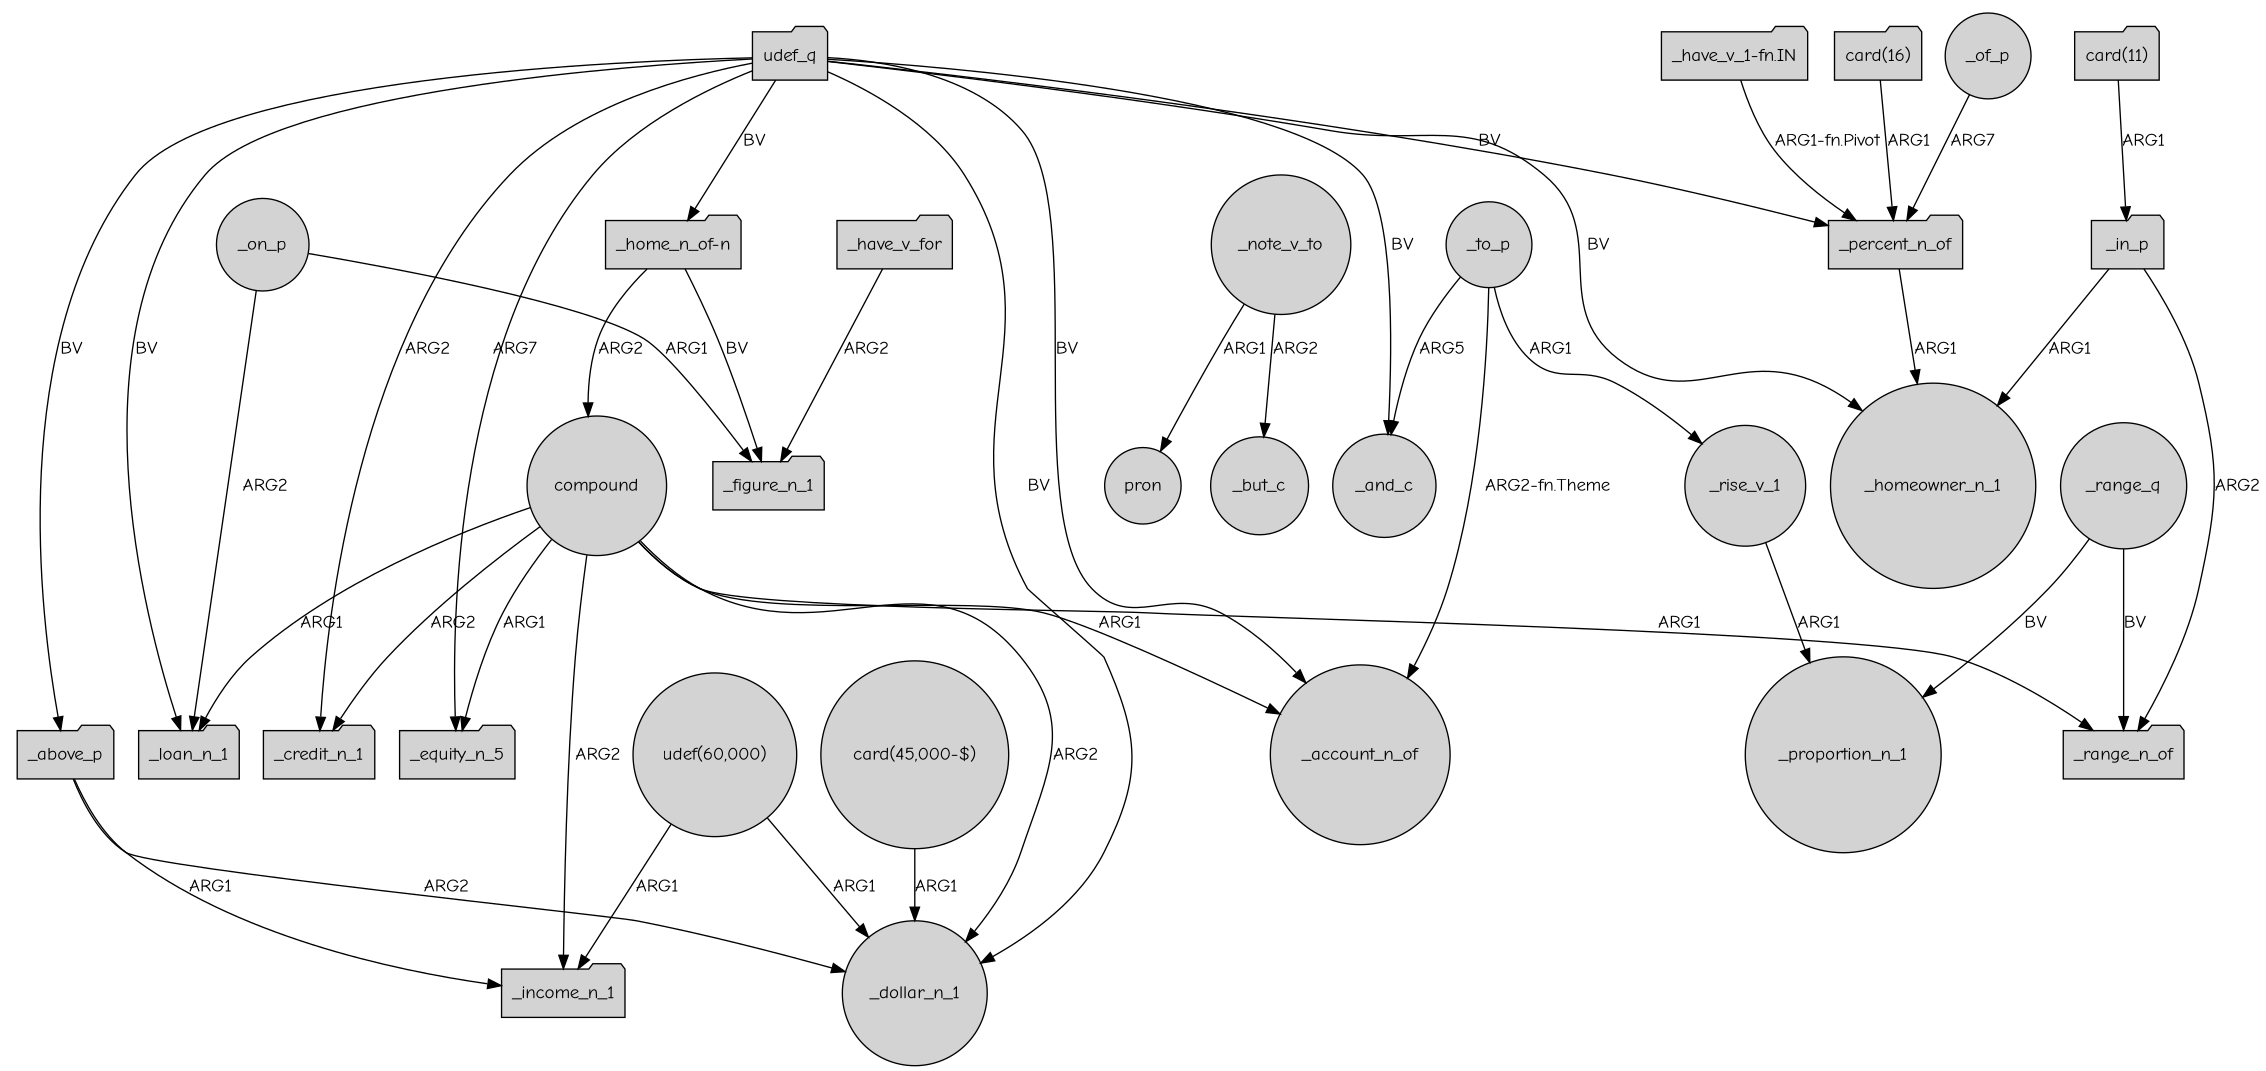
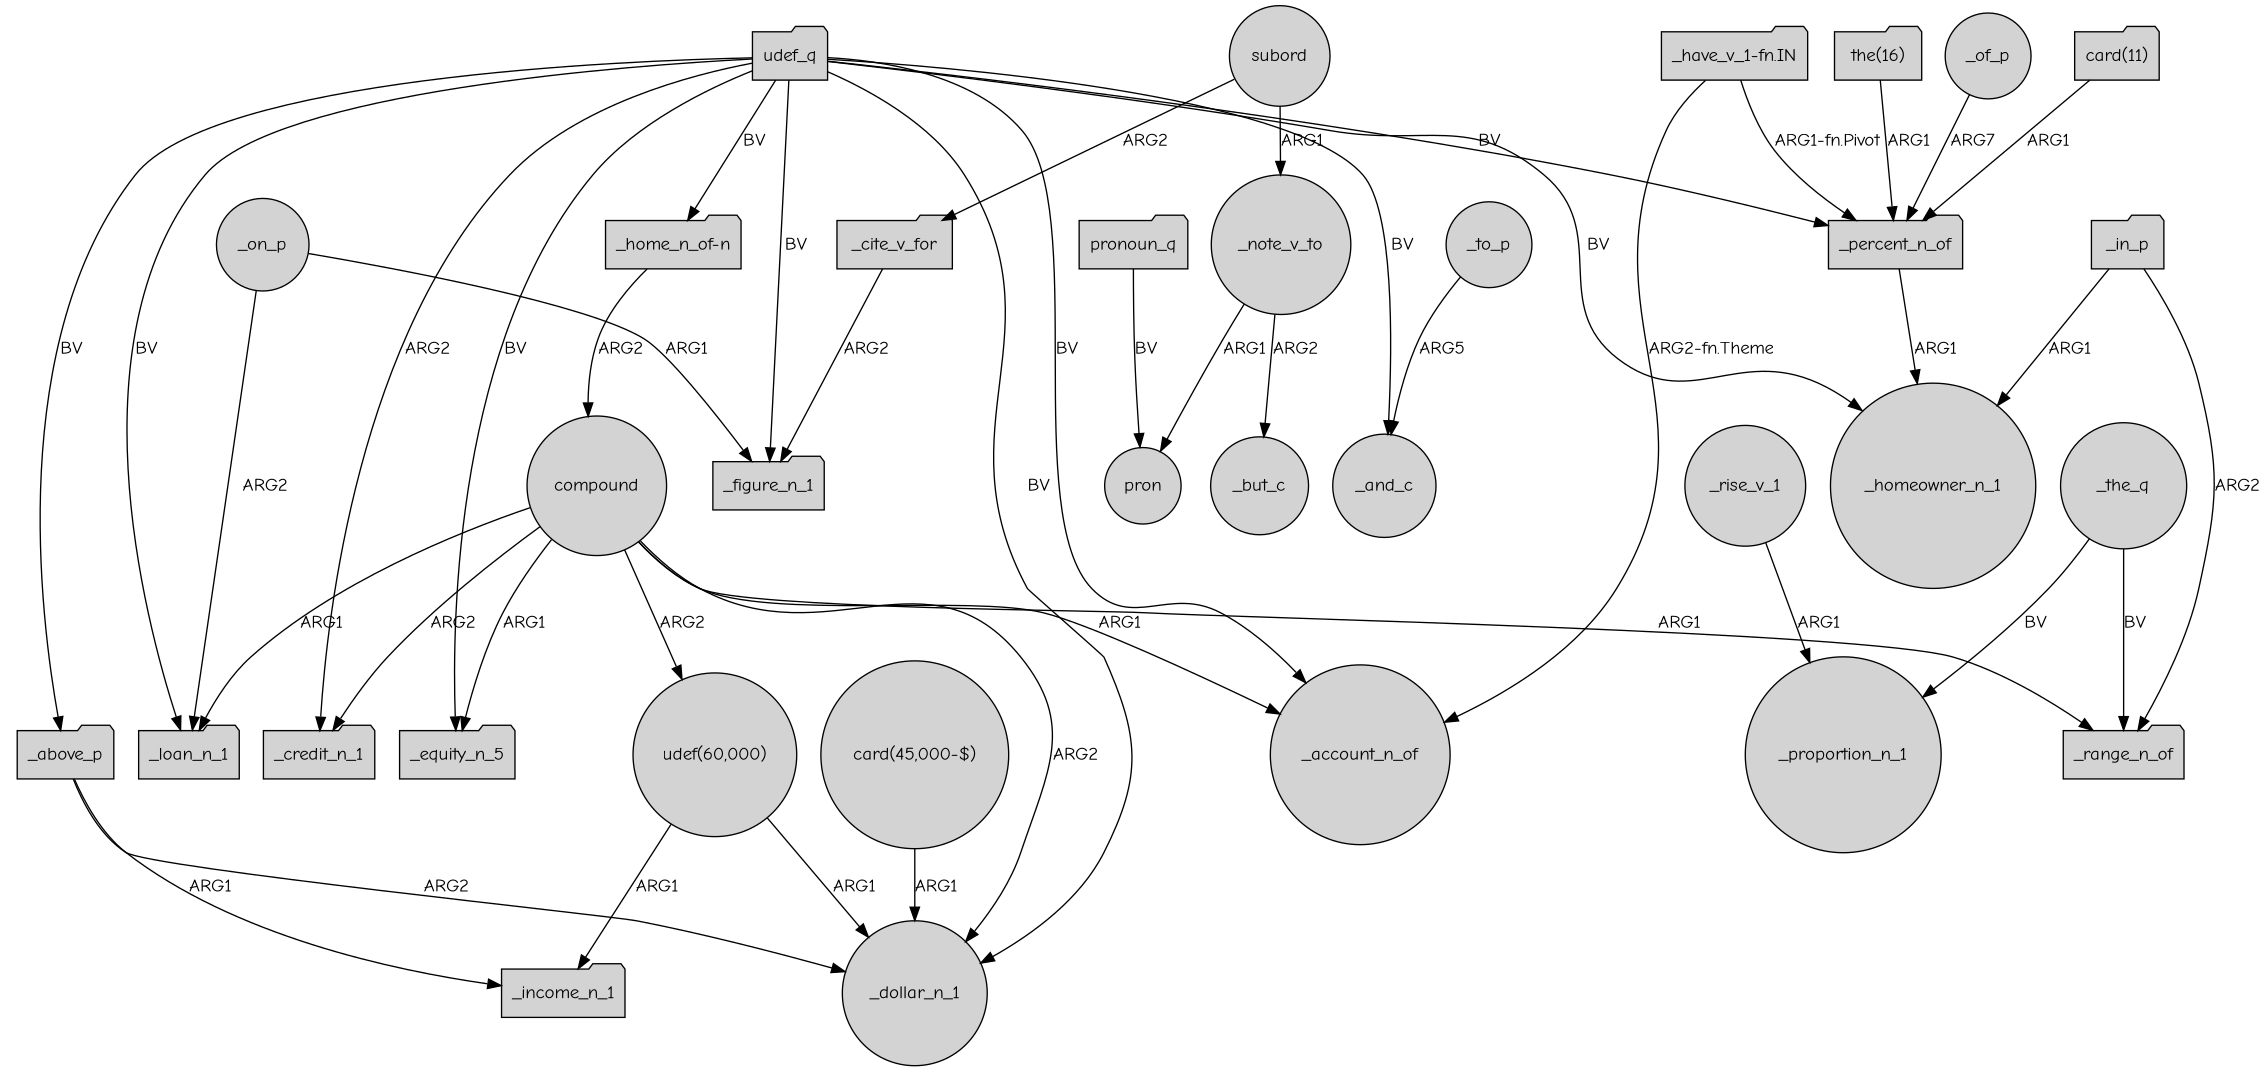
none -> (1280, 56)
(1878, 56) -> (1878, 56)
(2122, 143) -> (2012, 146)
(895, 245) -> (895, 245)
none -> (1133, 245)
(516, 349) -> (516, 349)
(725, 357) -> (780, 264)
(1577, 374) -> none
(1472, 481) -> (1657, 432)
(2124, 486) -> (2124, 486)
(569, 755) -> (651, 608)
